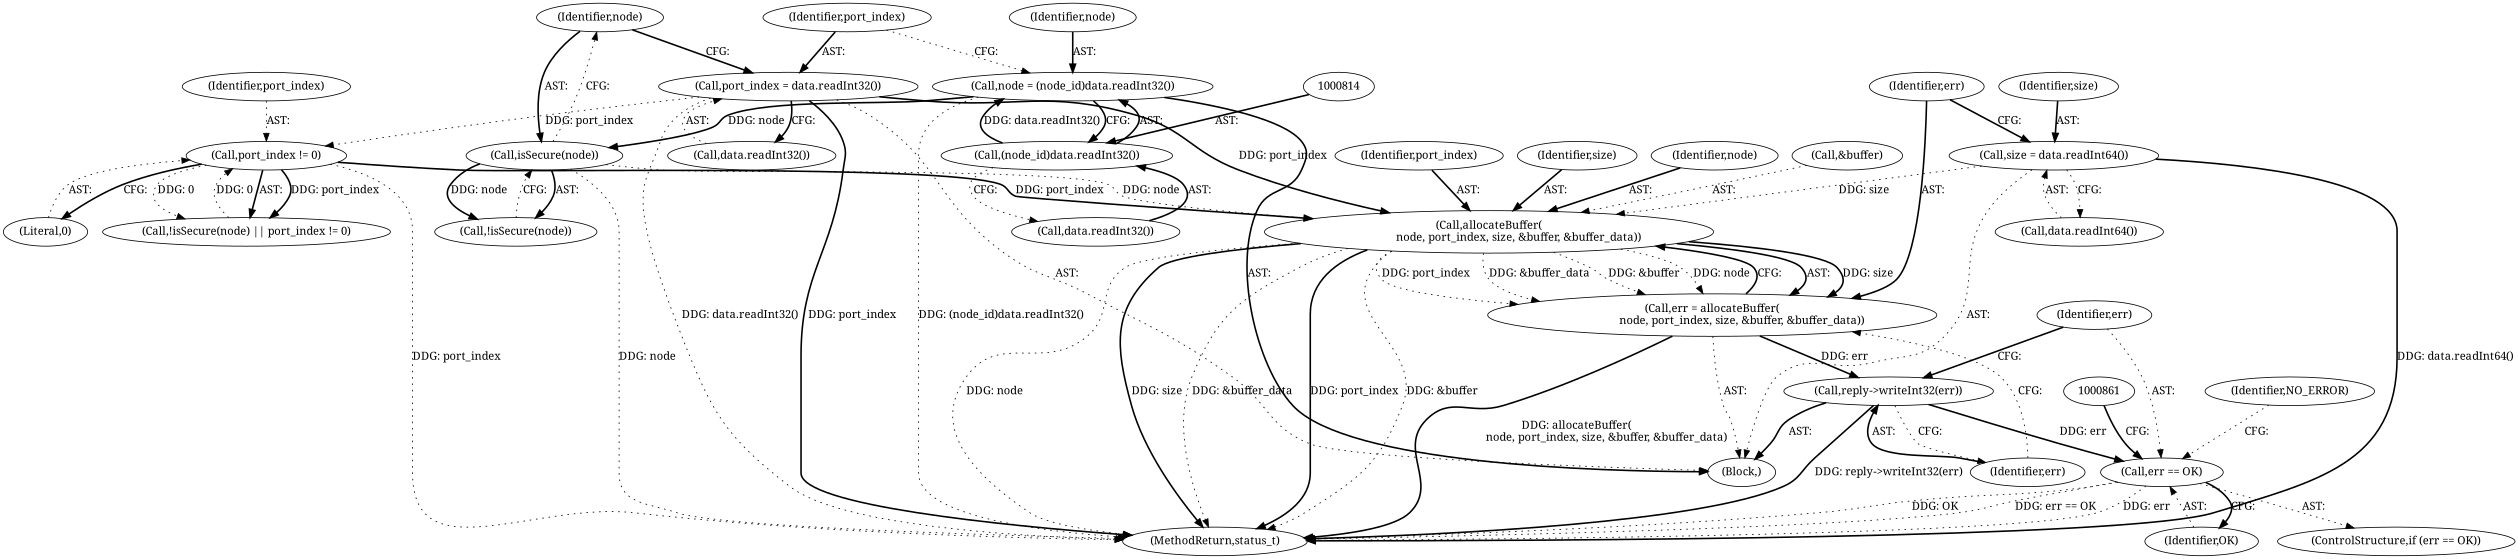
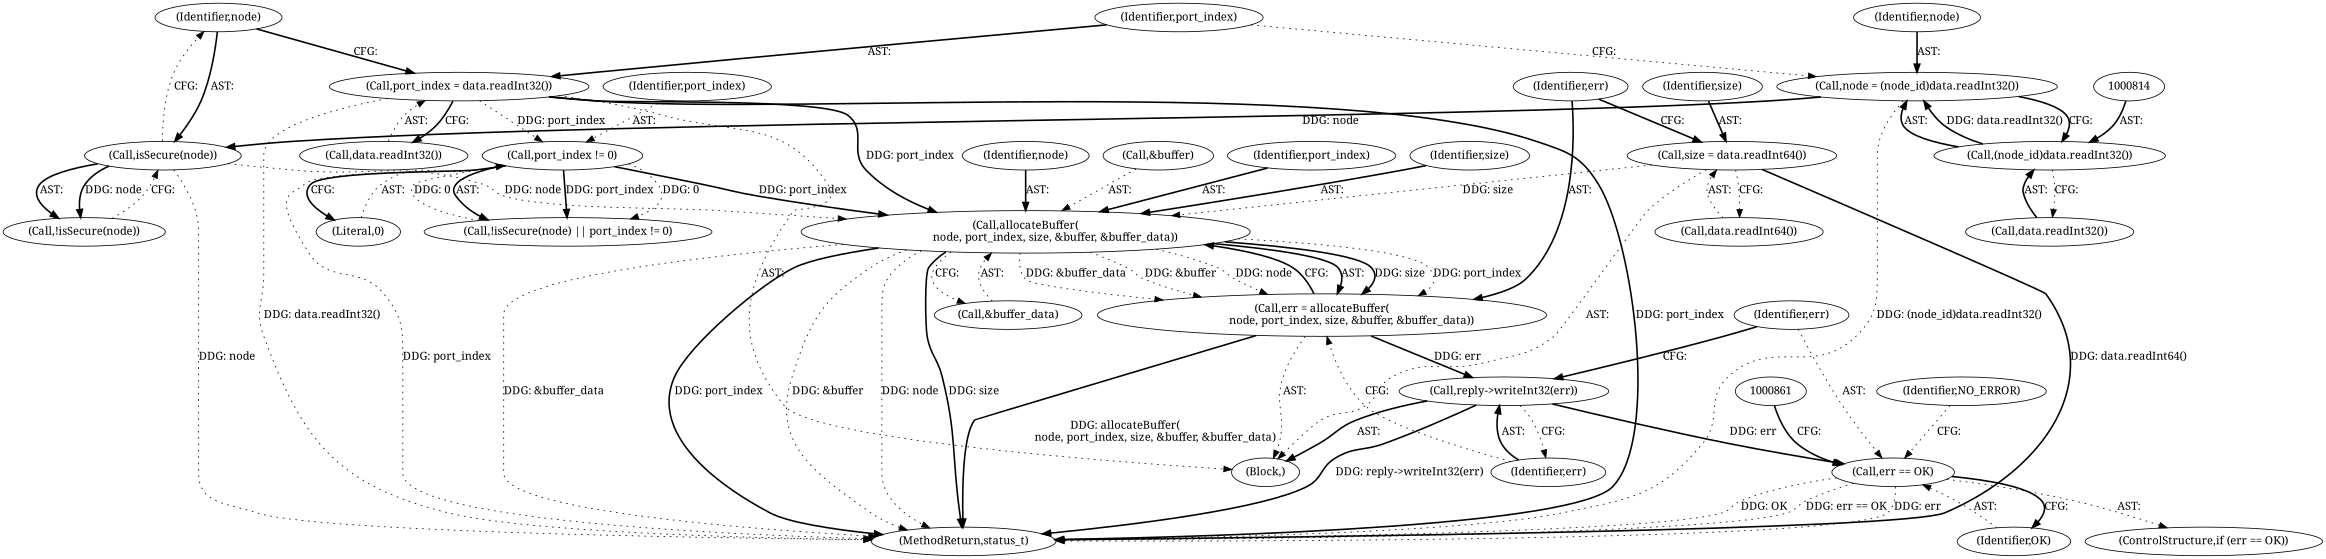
none -> (1008, 315)
(1285, 395) -> none
